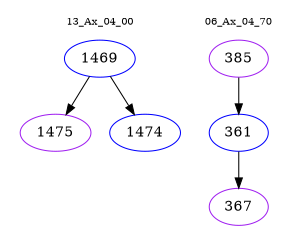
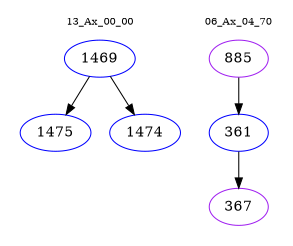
(100, 22) -> (100, 22)
(239, 59) -> (239, 59)
(56, 133) -> (56, 133)
